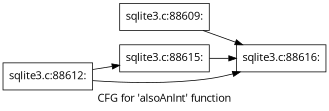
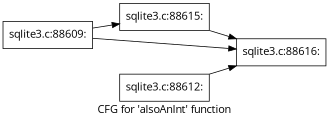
(102, 68) -> (102, 27)
